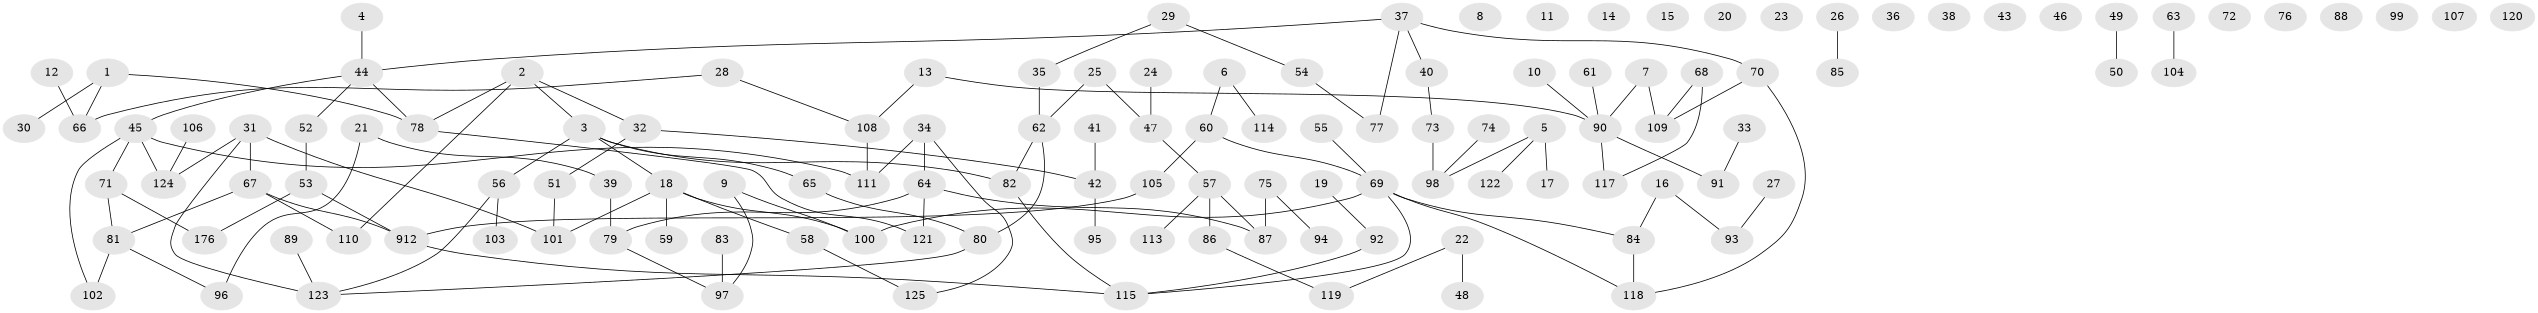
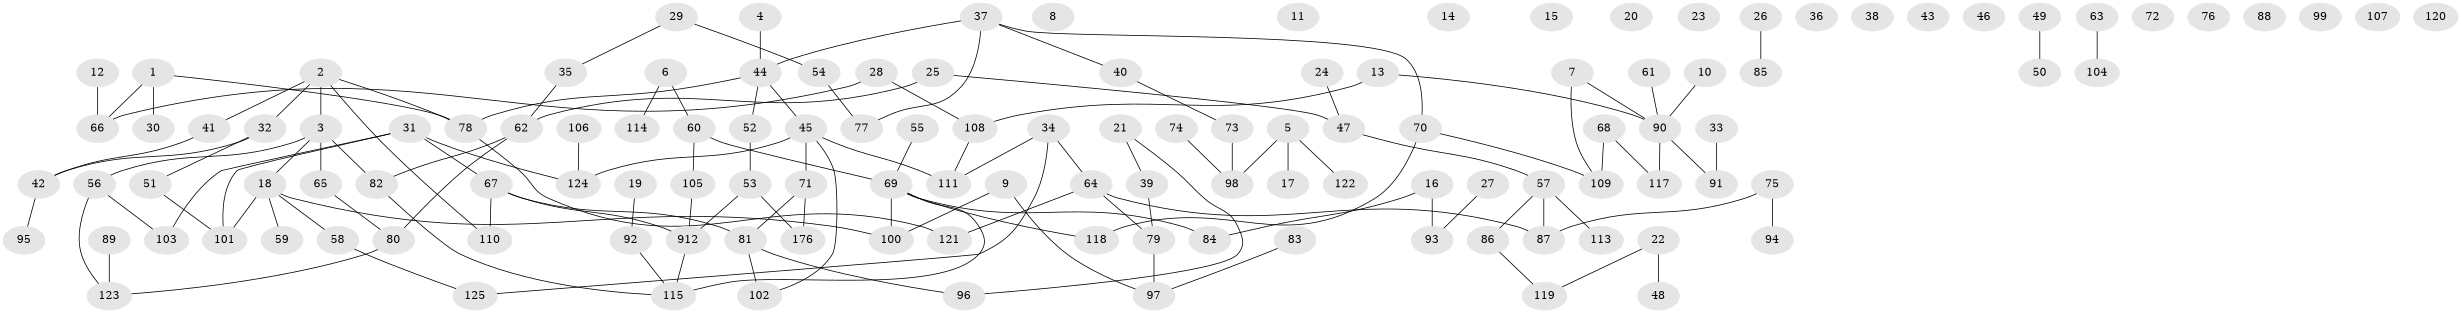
none -> (265, 101)
(173, 251) -> (233, 168)
(1634, 268) -> none
